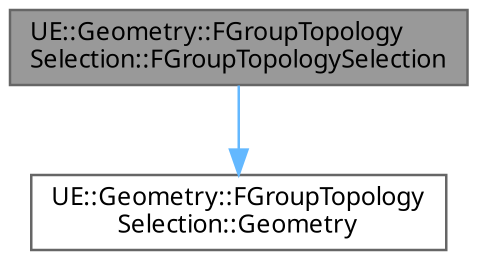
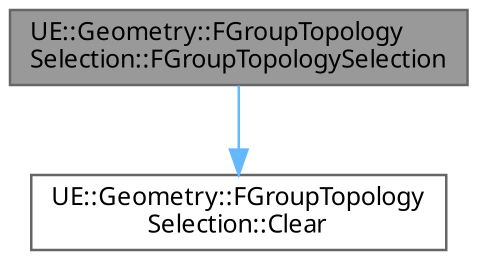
(239, 212) -> (239, 212)
